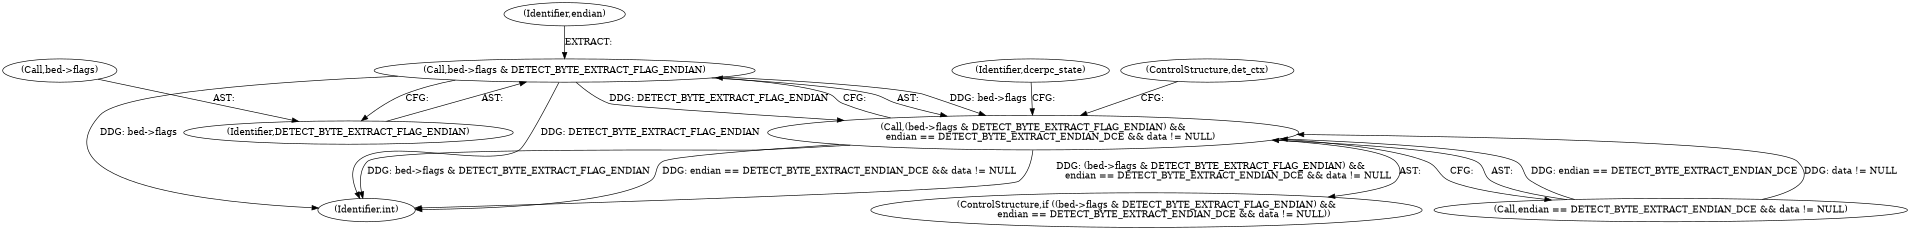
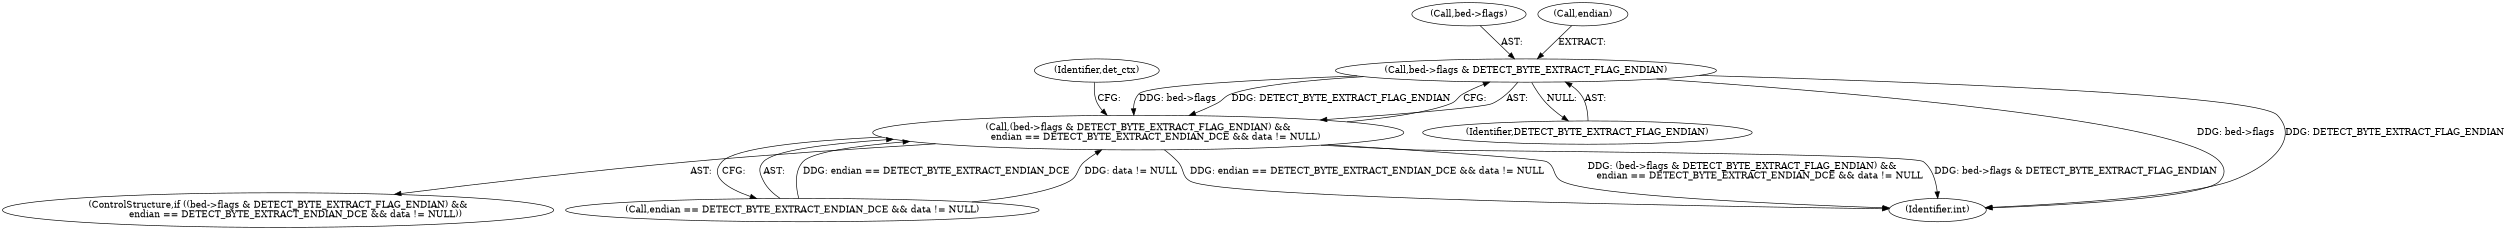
(565, 14) -> (1583, 14)
(1031, 71) -> none
(1207, 71) -> (1097, 71)
(419, 99) -> (1563, 99)
(195, 100) -> (1495, 40)
